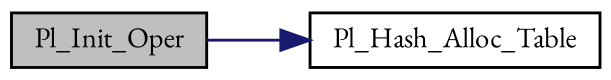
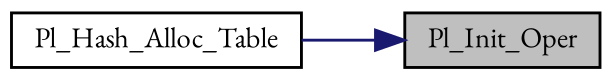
(243, 40) -> (338, 40)
